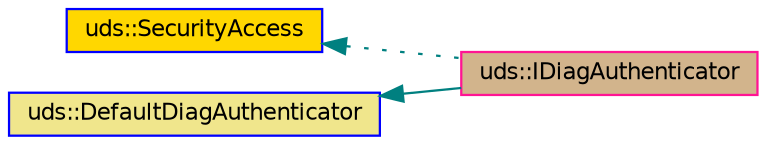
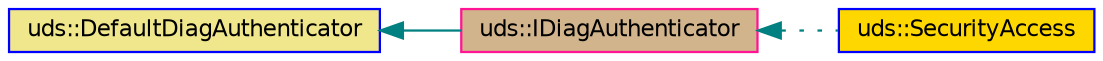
(404, 52) -> (810, 31)
